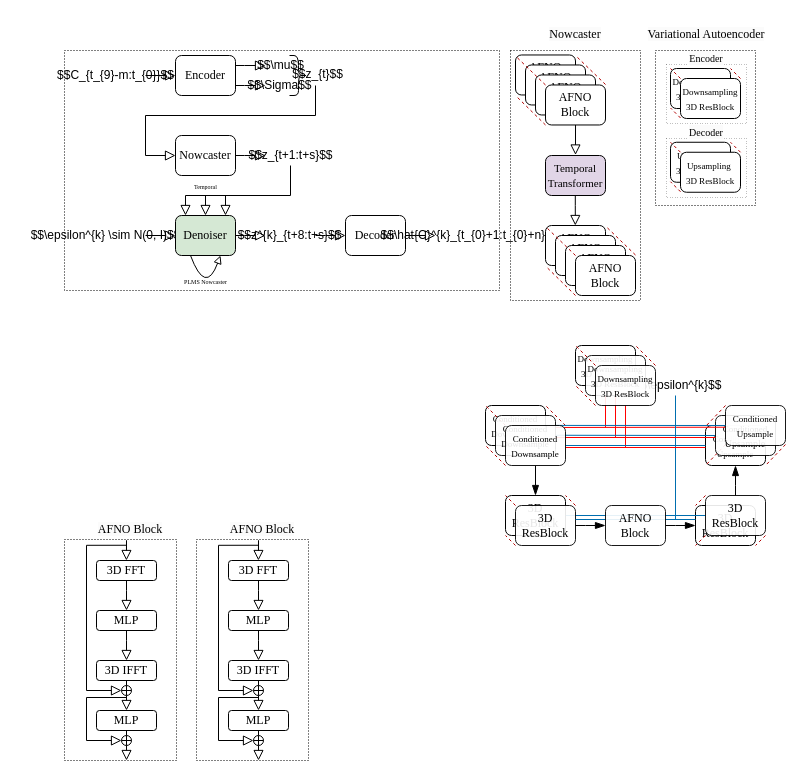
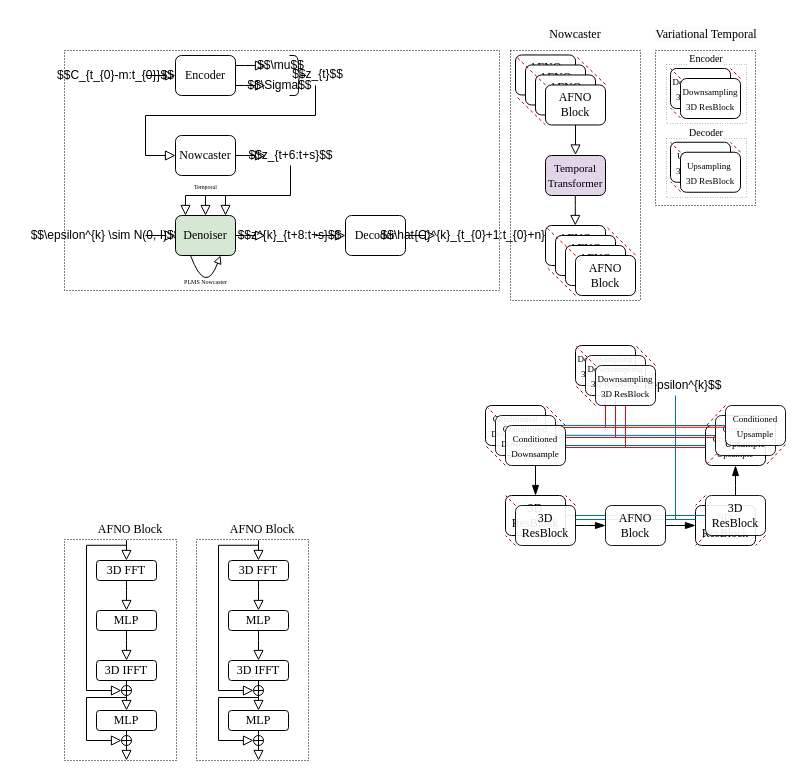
(707, 42) -> (707, 35)
(116, 76) -> (116, 76)
(291, 156) -> (291, 156)
